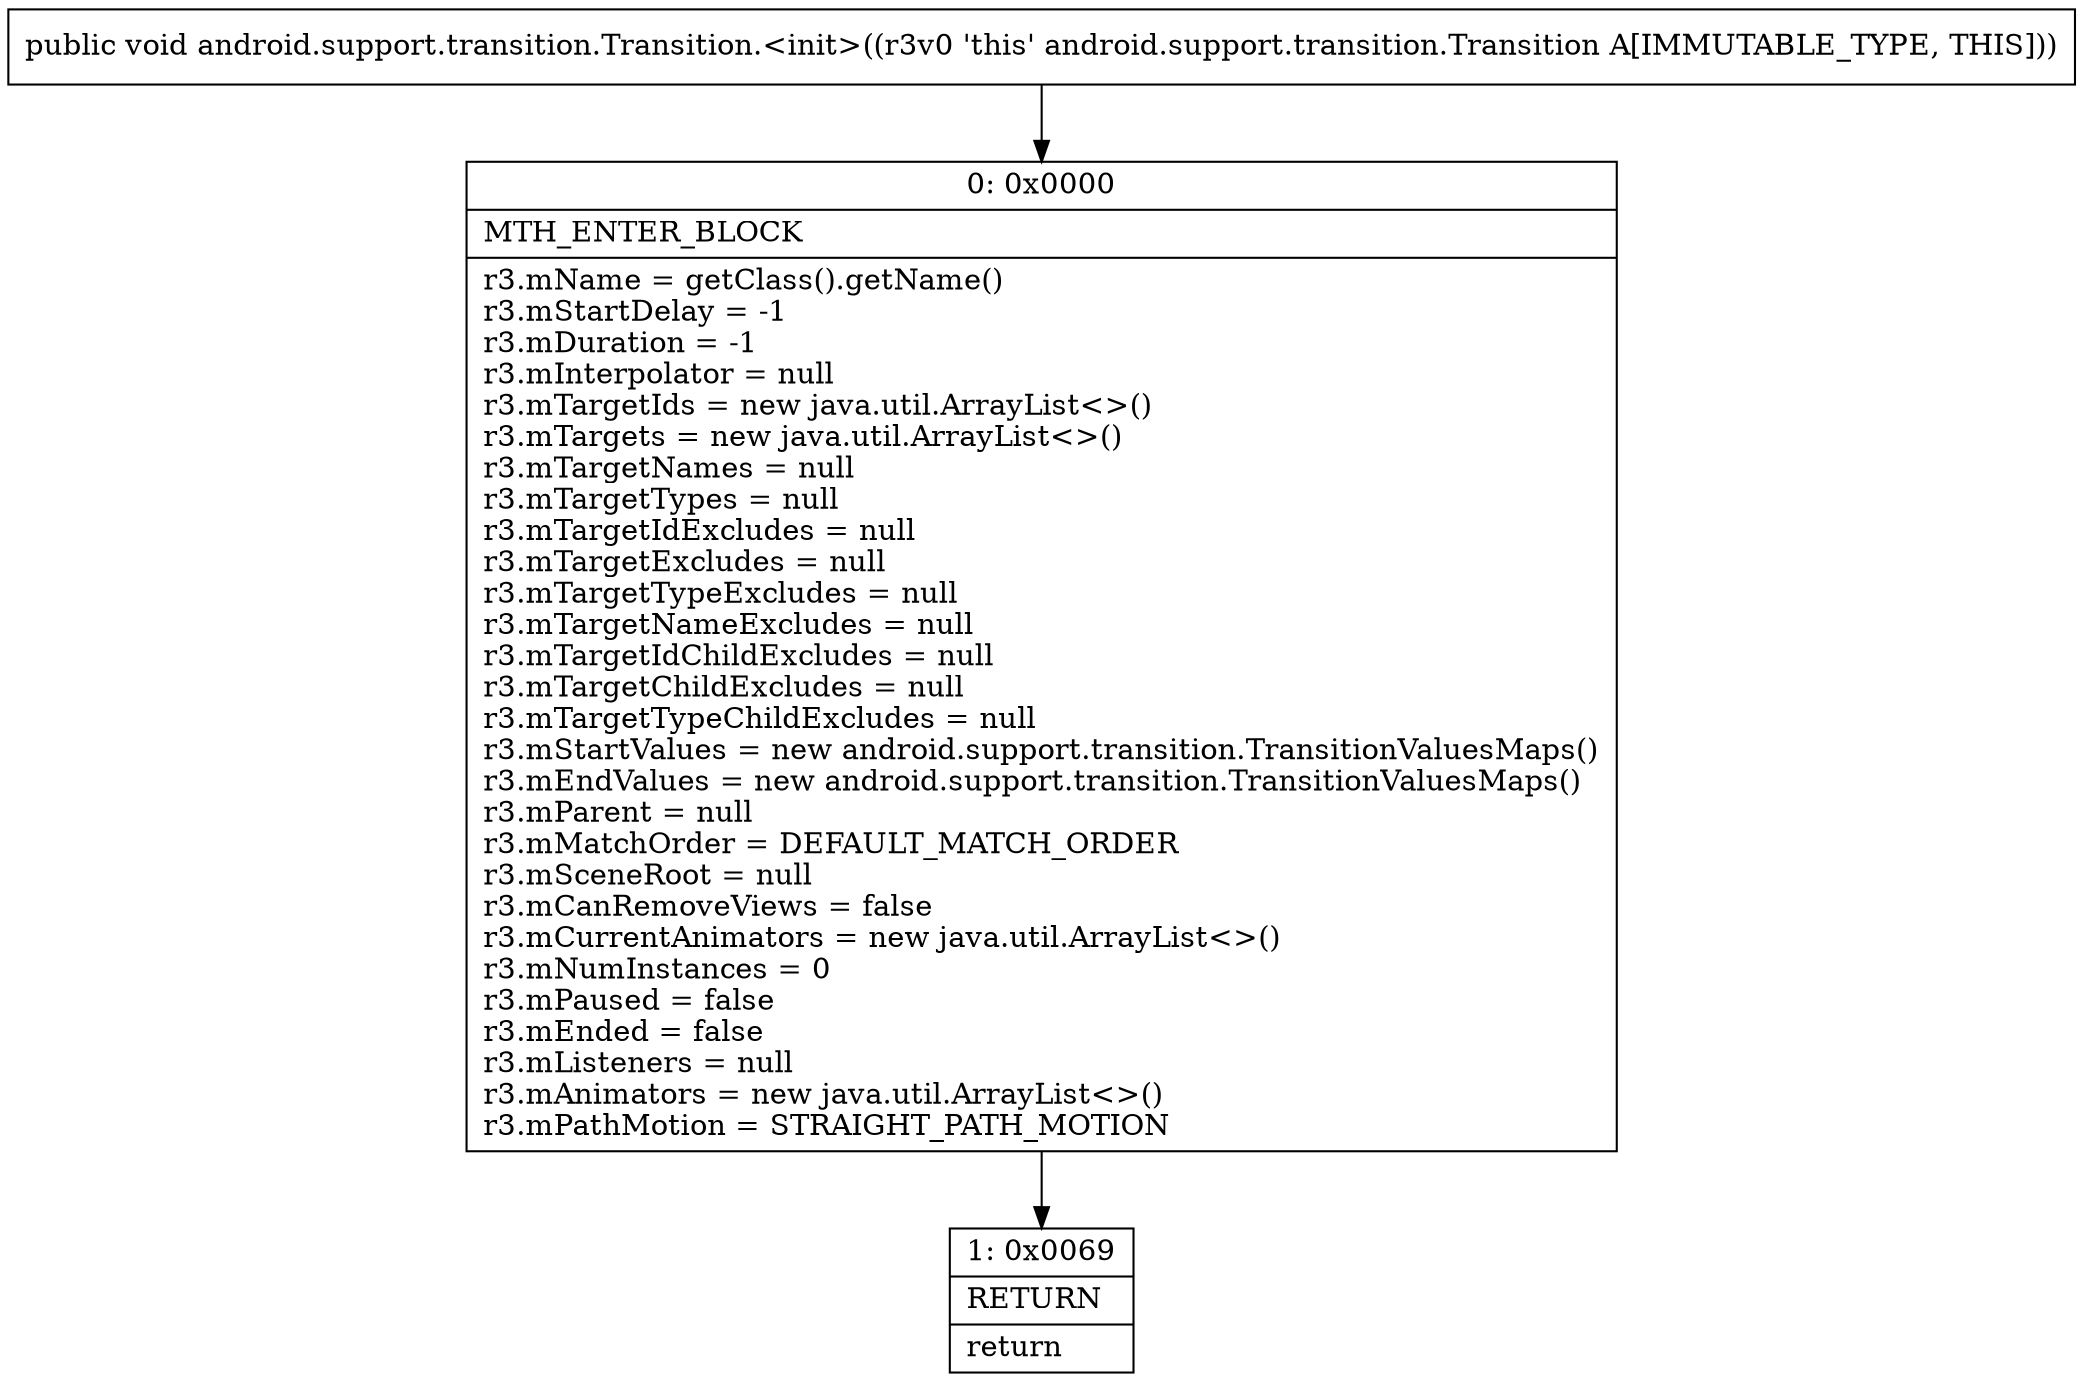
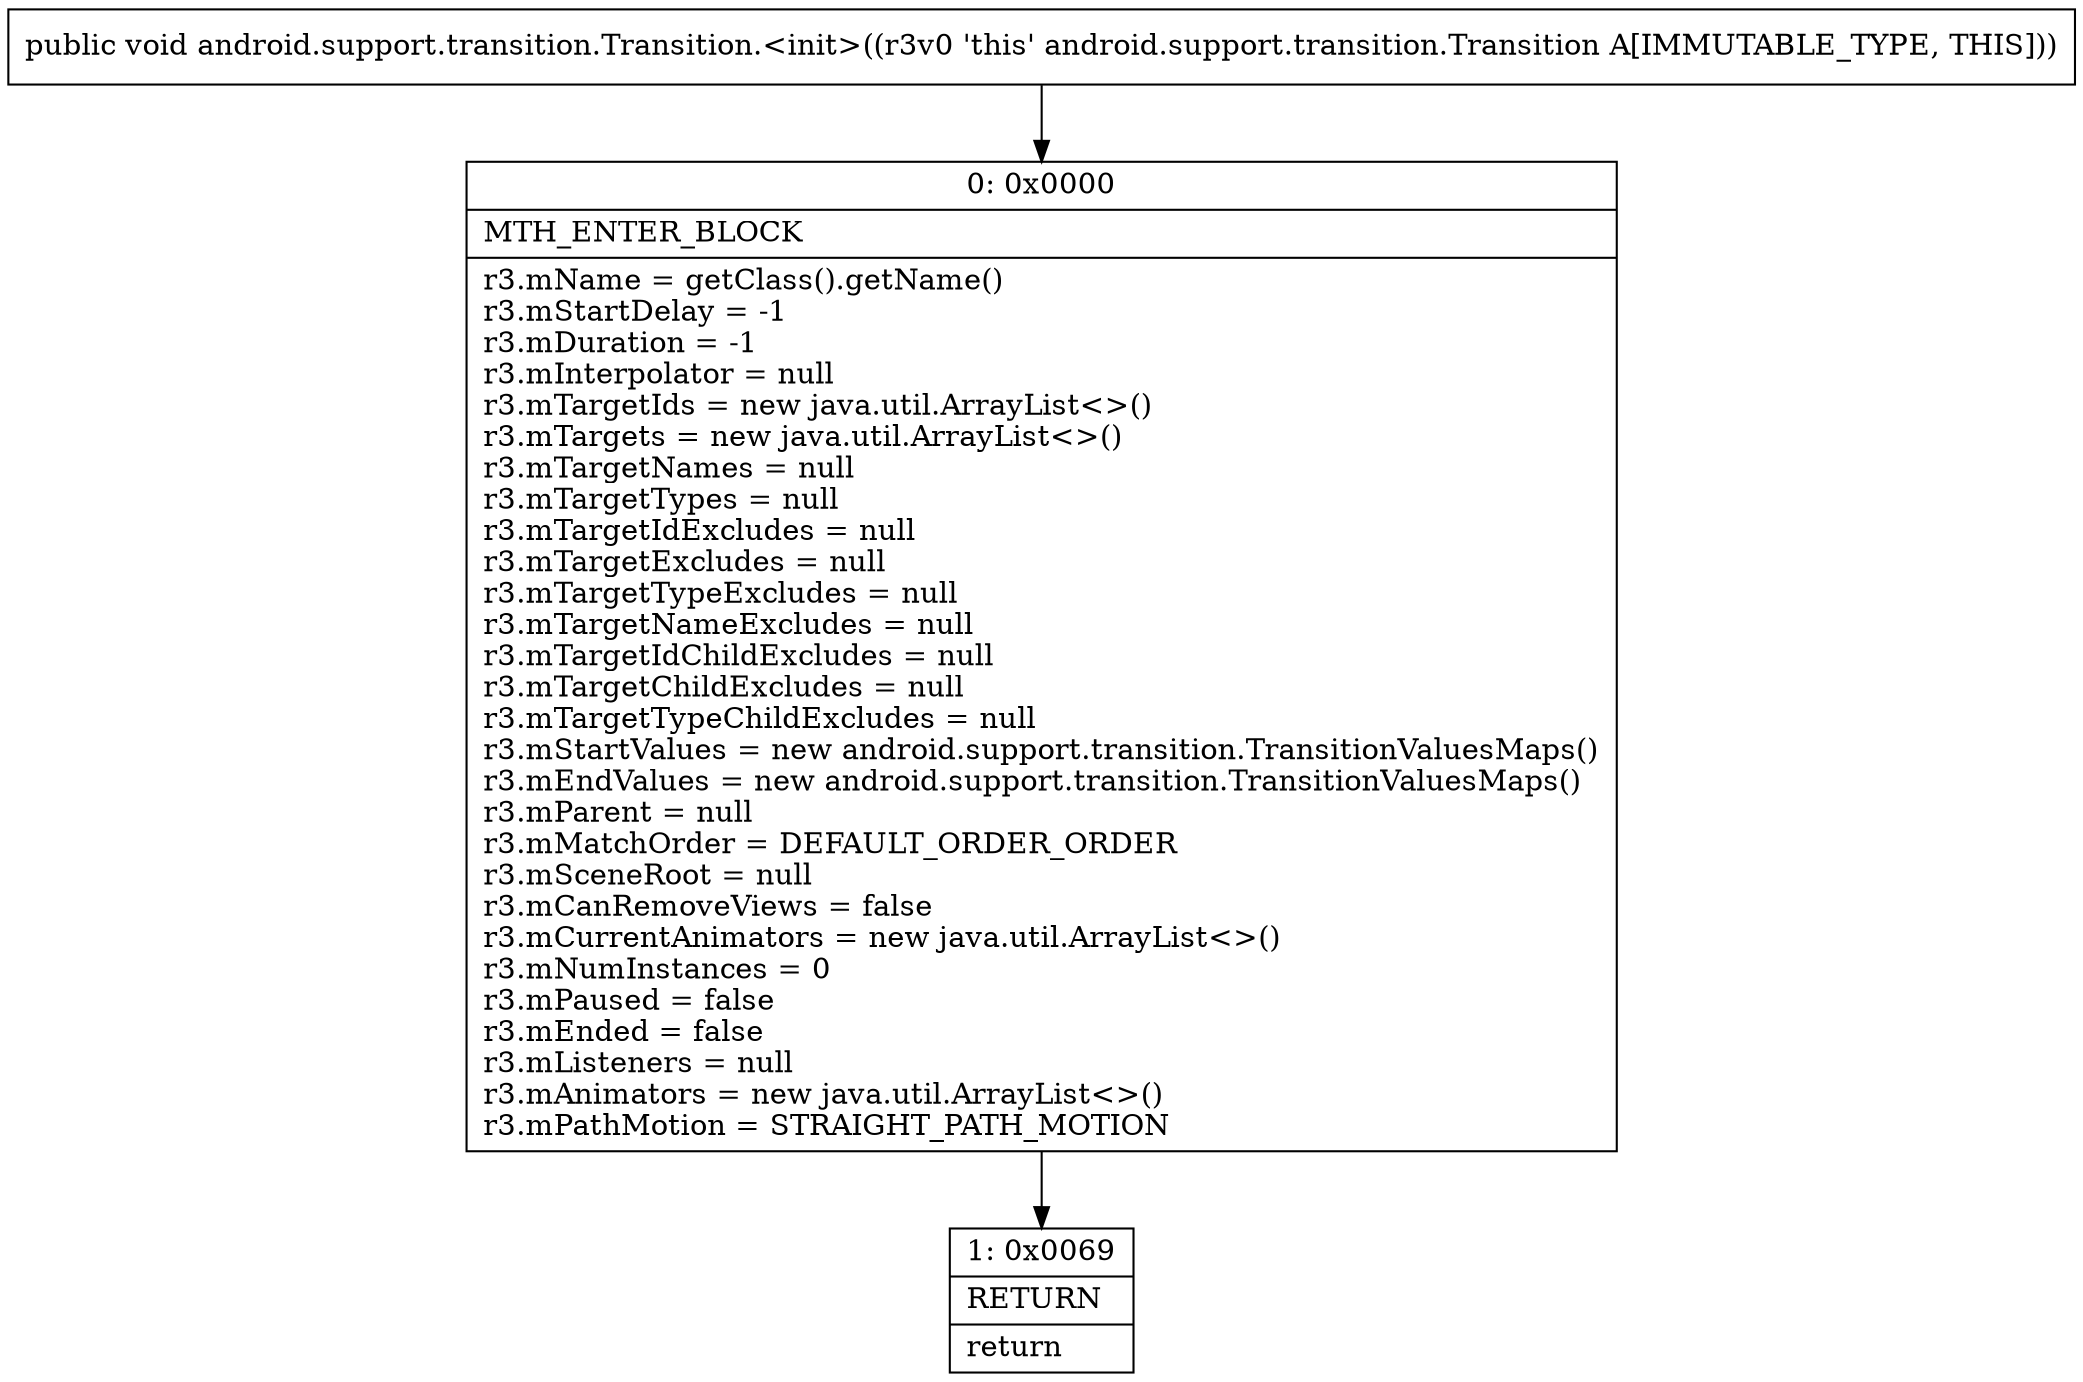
(832, 844) -> (831, 844)
